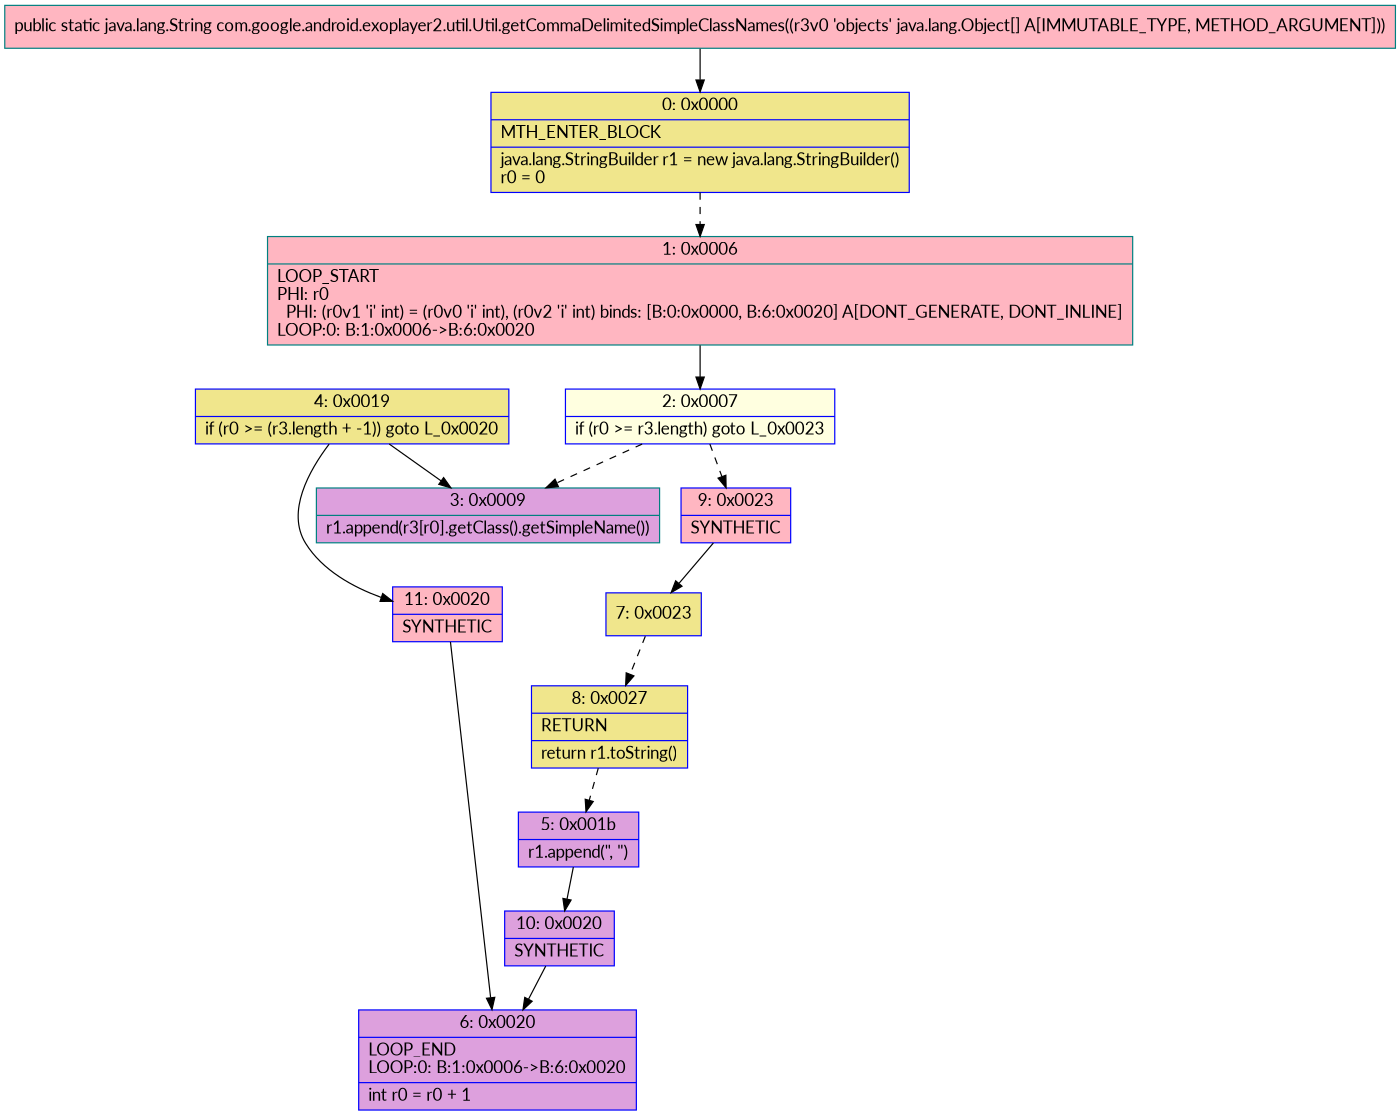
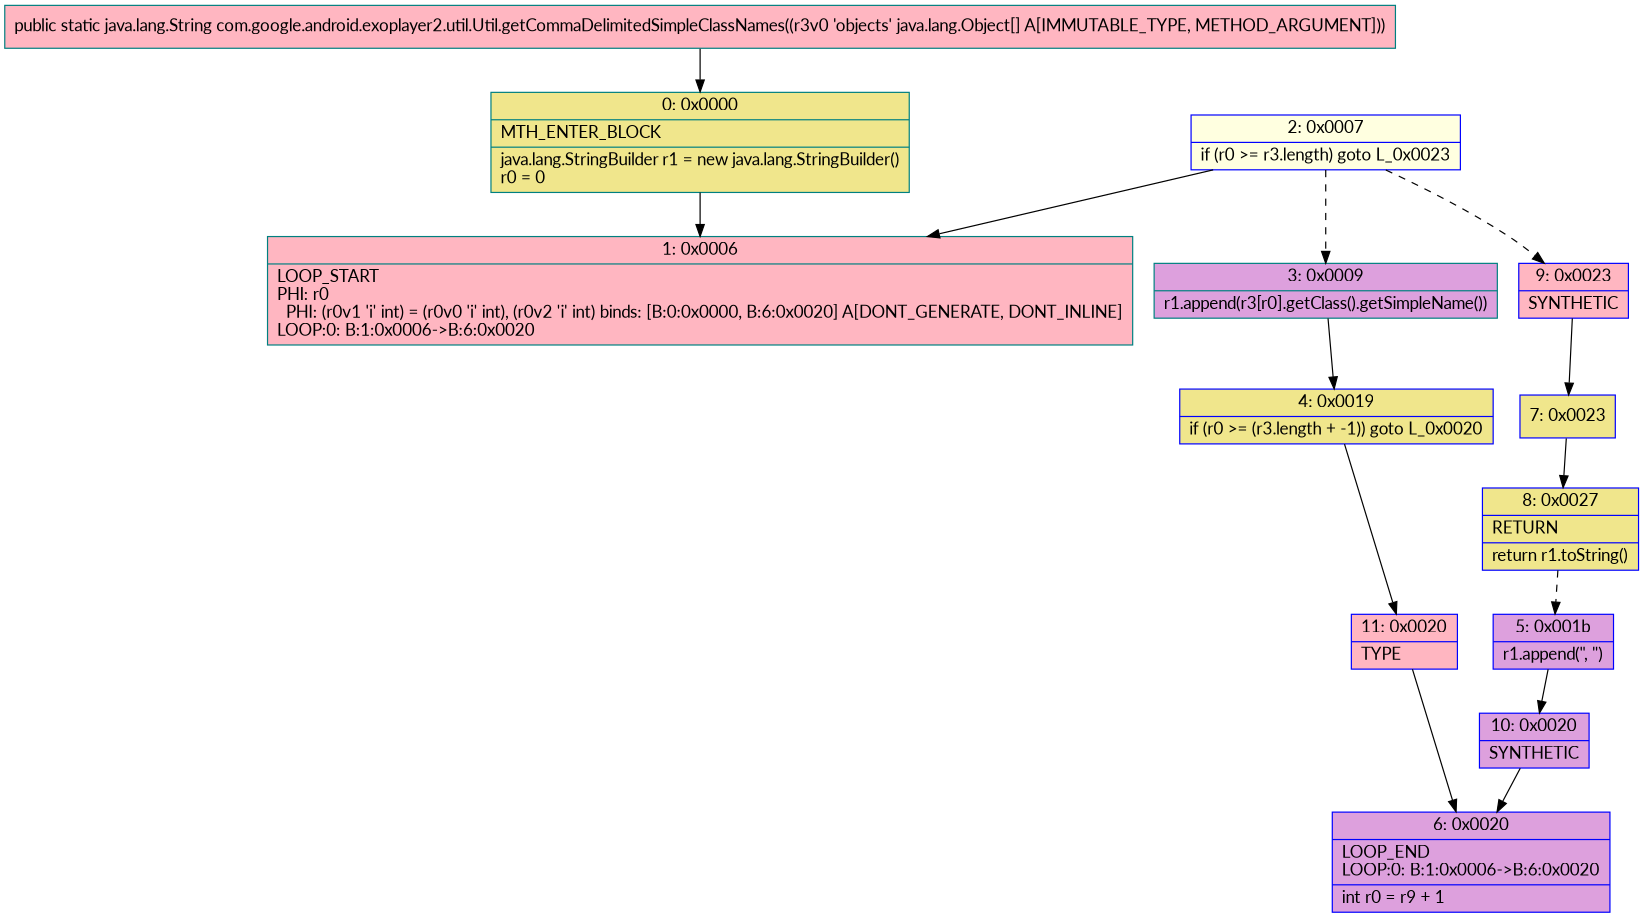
(700, 142) -> (700, 142)
(700, 209) -> (700, 209)
(700, 361) -> (1076, 202)
(415, 462) -> (1331, 348)
(447, 627) -> (1381, 655)
(638, 655) -> (1565, 457)
(420, 1096) -> (1394, 898)
